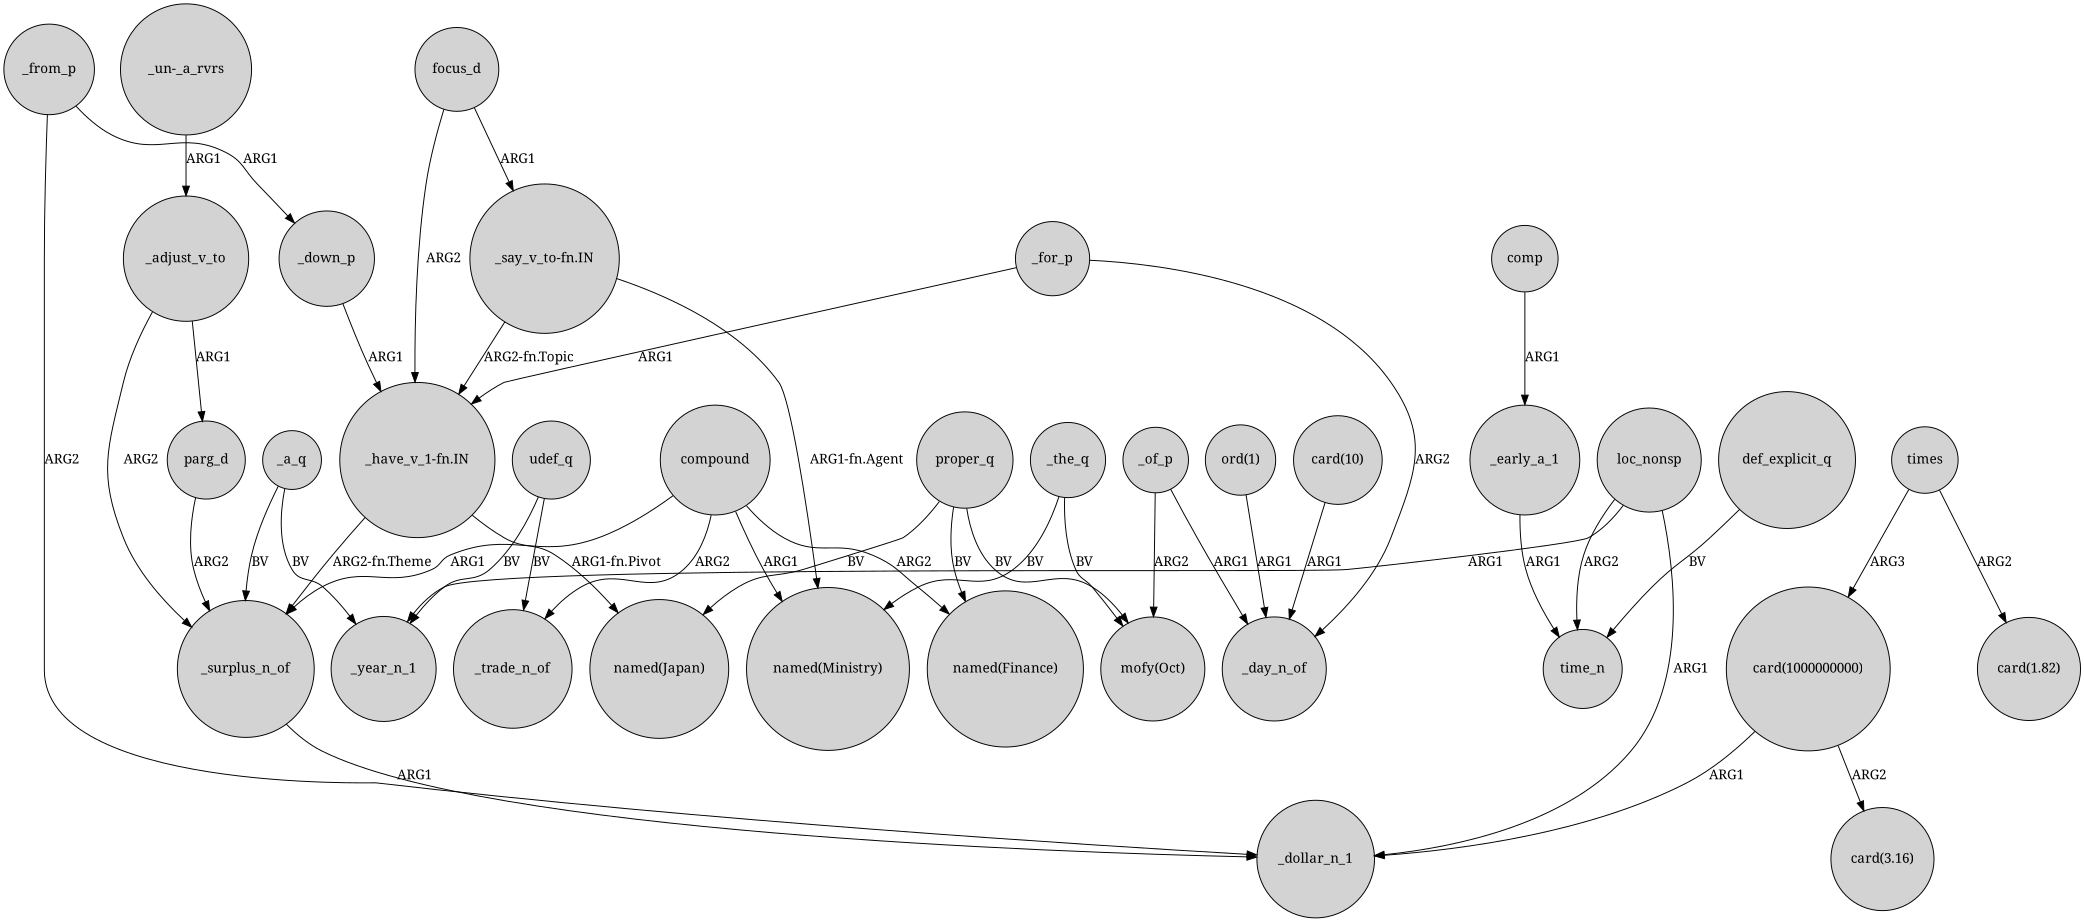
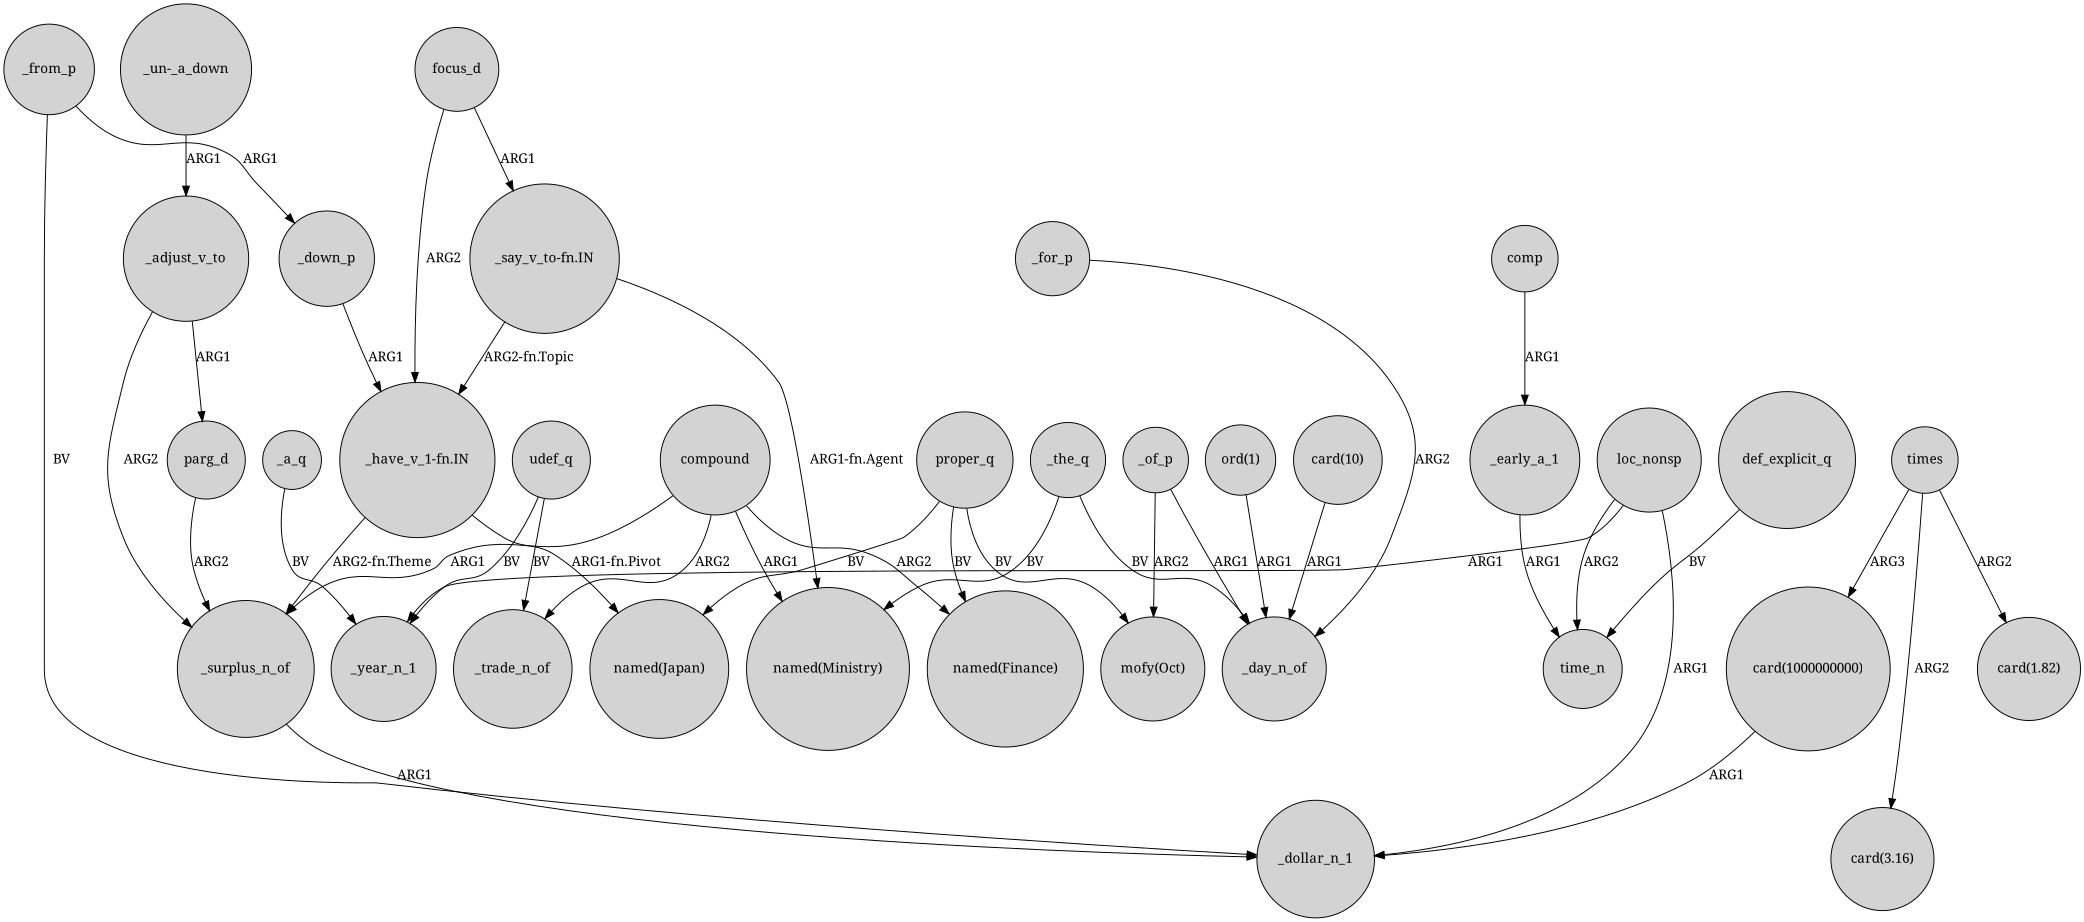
(186, 69) -> (186, 69)
(746, 328) -> none
(62, 460) -> (62, 460)
(257, 537) -> none
(1073, 562) -> (1148, 577)
(1849, 774) -> (1910, 646)
